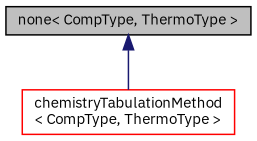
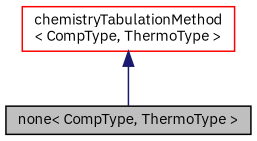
(128, 70) -> (128, 86)
